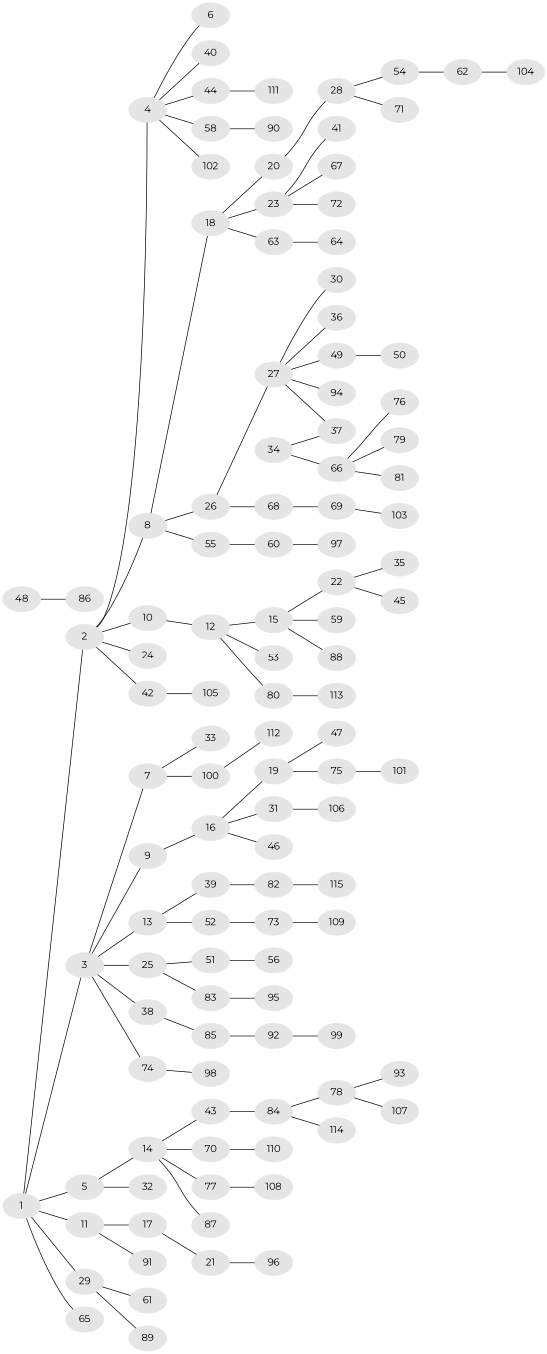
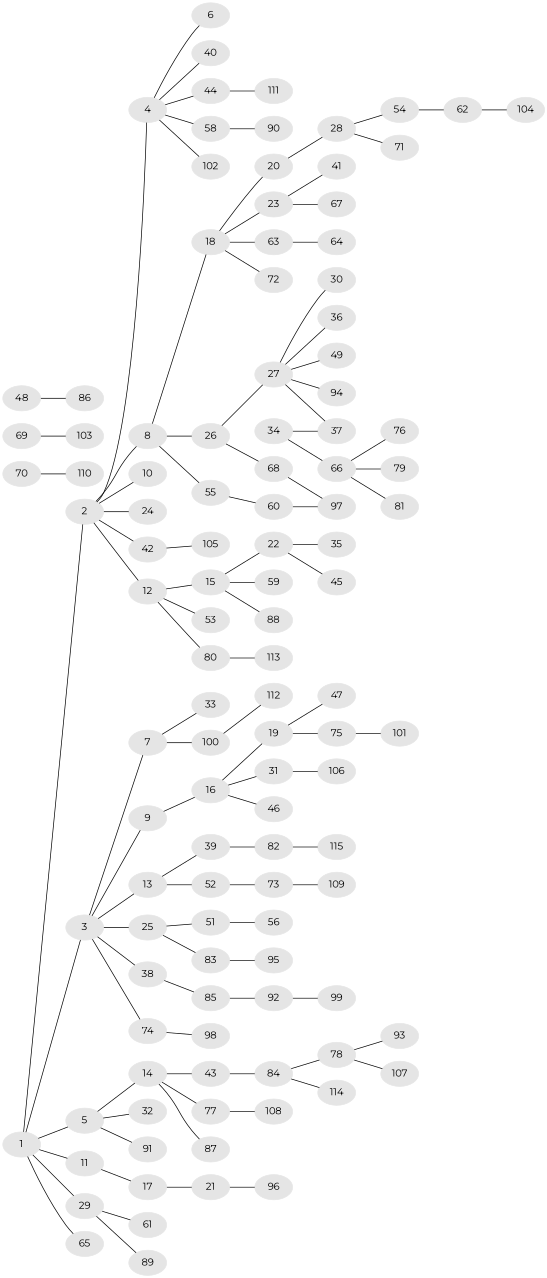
(305, 204) -> (242, 261)
(400, 356) -> none
(305, 507) -> (305, 488)
(179, 623) -> (116, 552)
(179, 1149) -> none
(116, 1244) -> (116, 1135)
